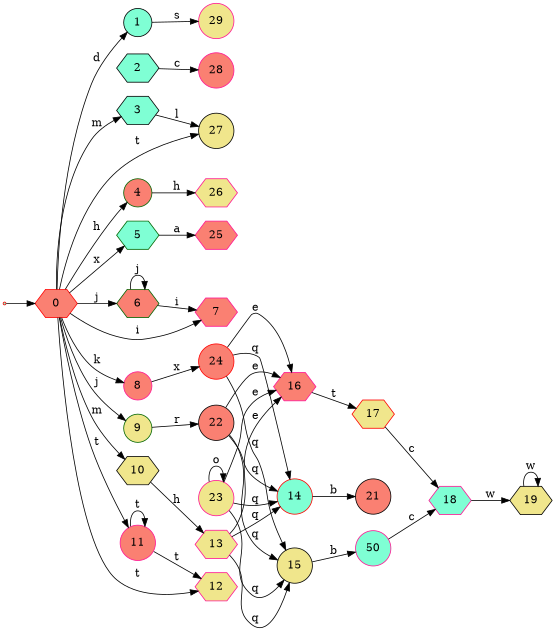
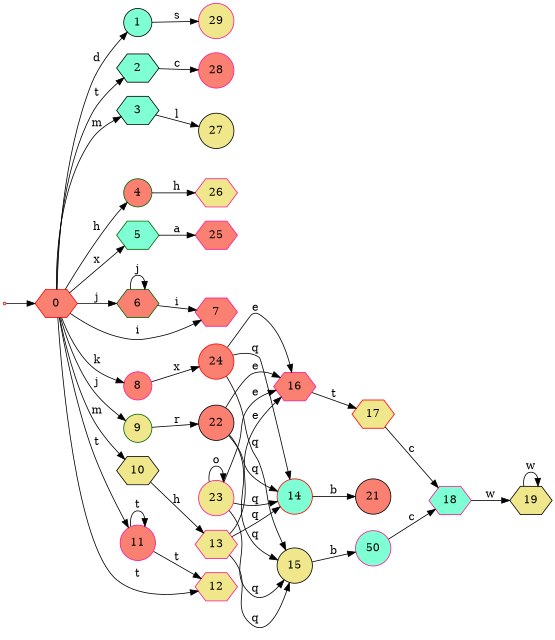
(100, 190) -> (78, 148)
